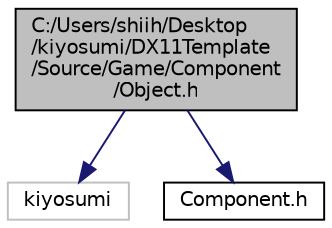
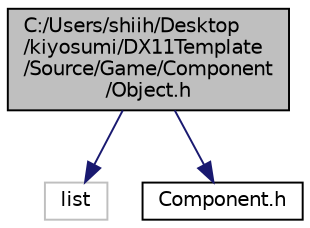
(68, 201) -> (76, 201)
